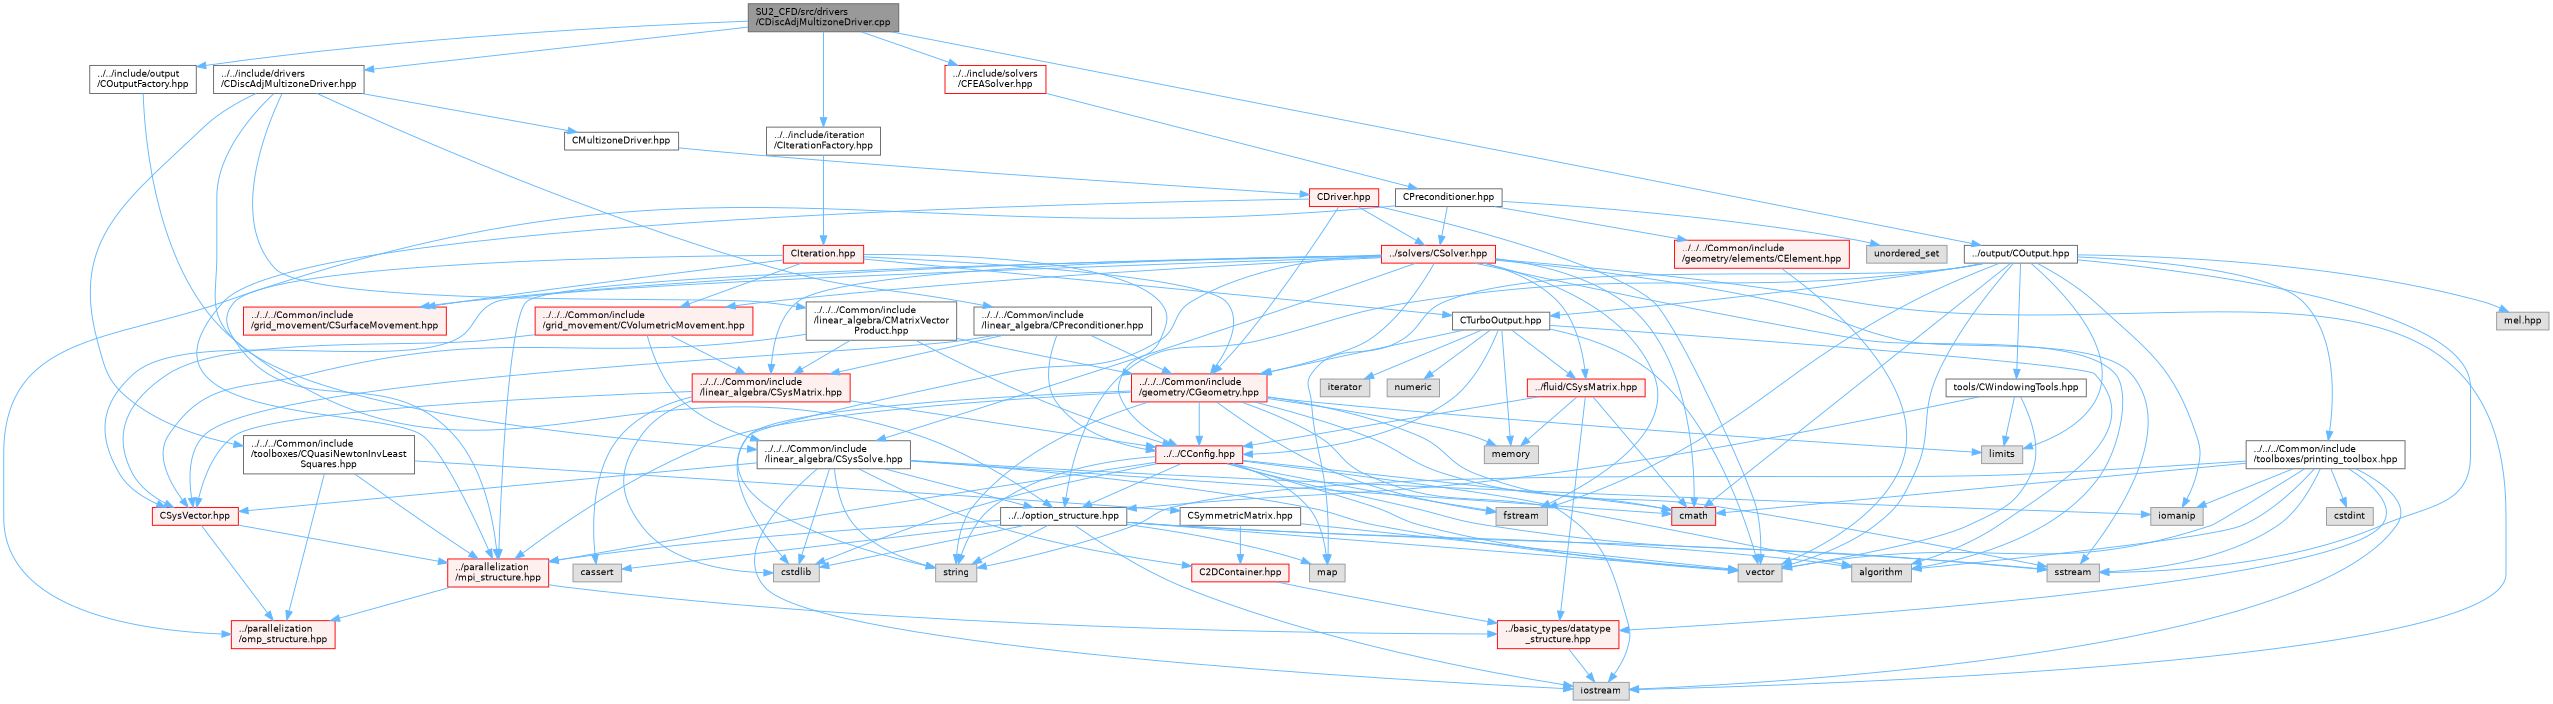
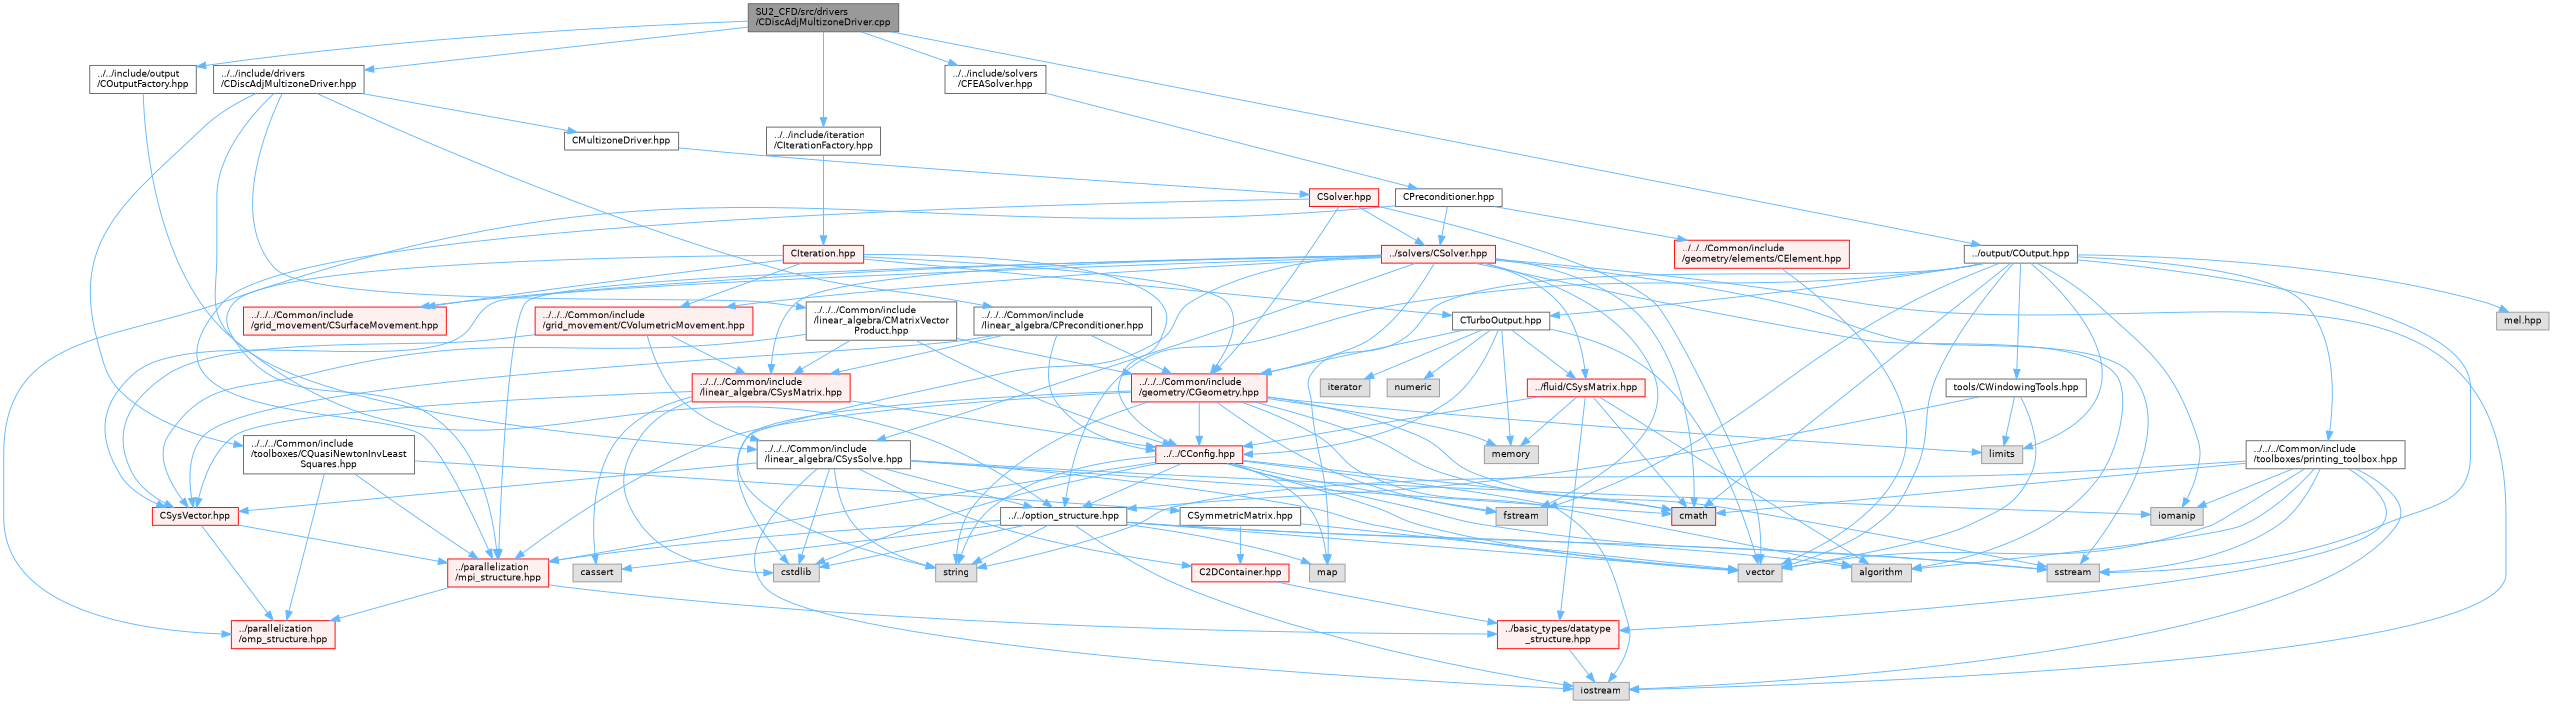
(995, 79) -> (995, 79)
(1344, 198) -> (1344, 198)
(1907, 254) -> none
(1969, 358) -> (1710, 466)
(2350, 516) -> none
